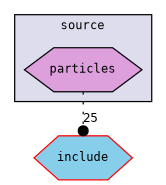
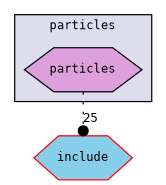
(83, 26) -> (83, 26)
